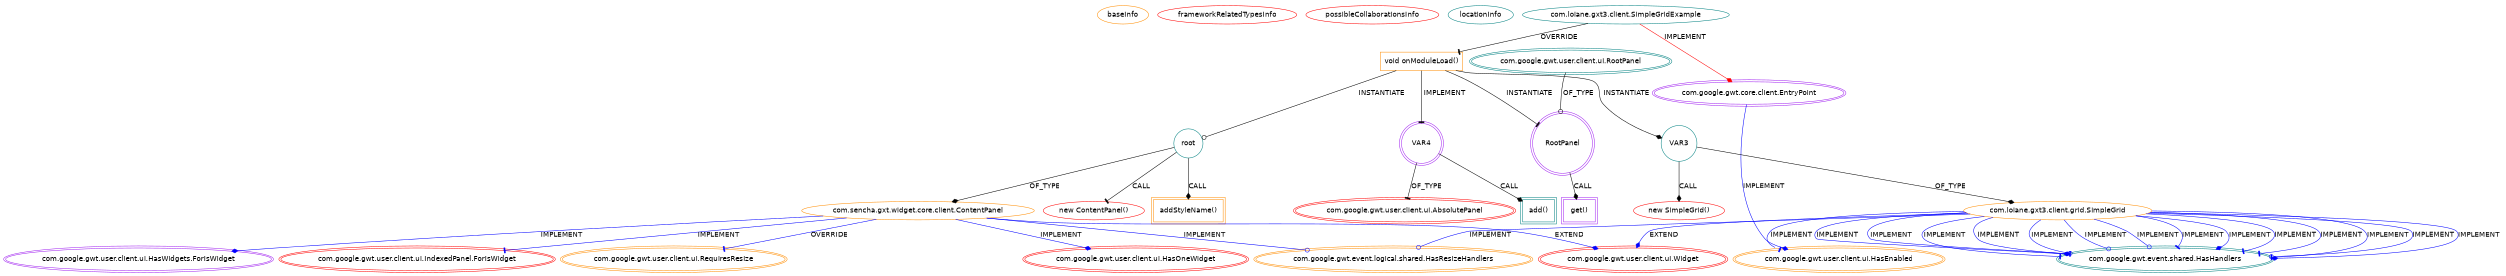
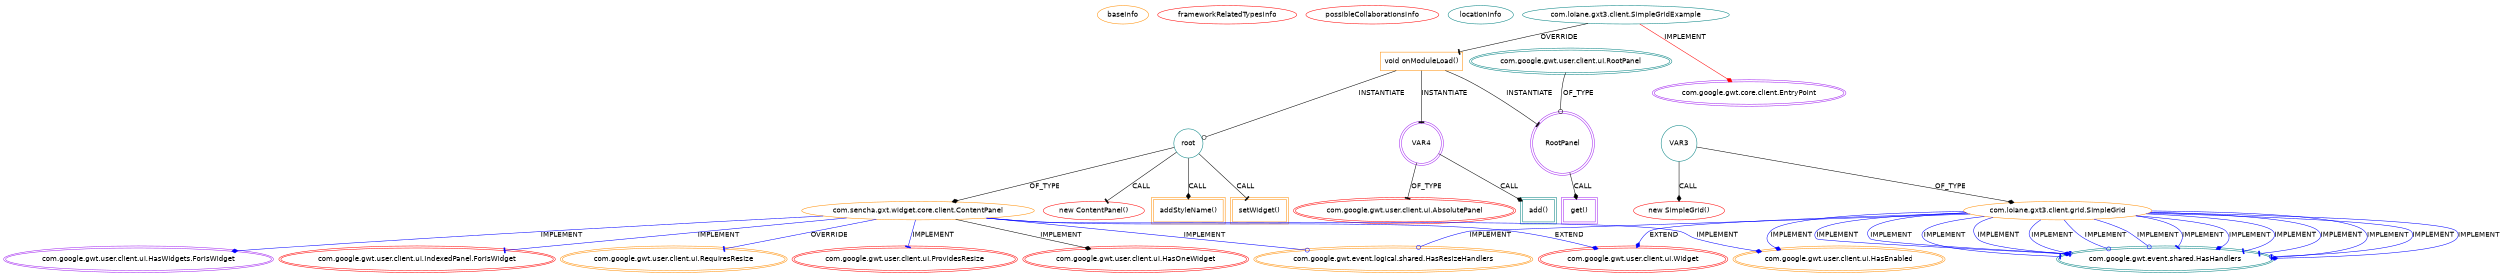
(1569, 77) -> none
(1445, 93) -> (1445, 93)
(1743, 184) -> (1430, 223)
none -> (1259, 211)
(1856, 216) -> (1856, 216)
(1020, 233) -> (1020, 233)
none -> (905, 259)
